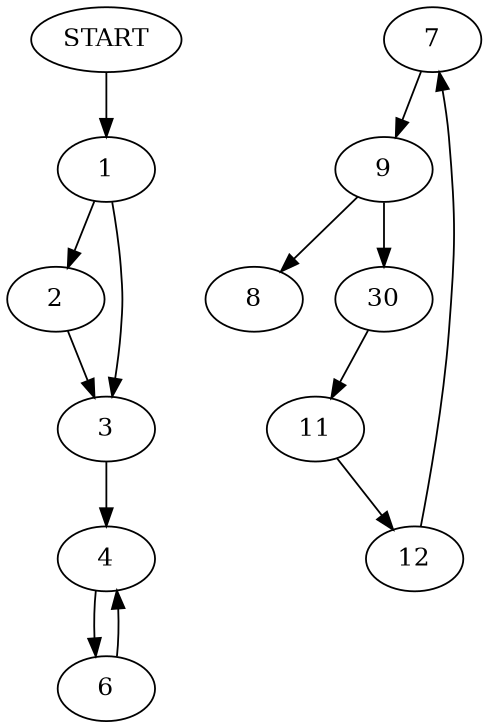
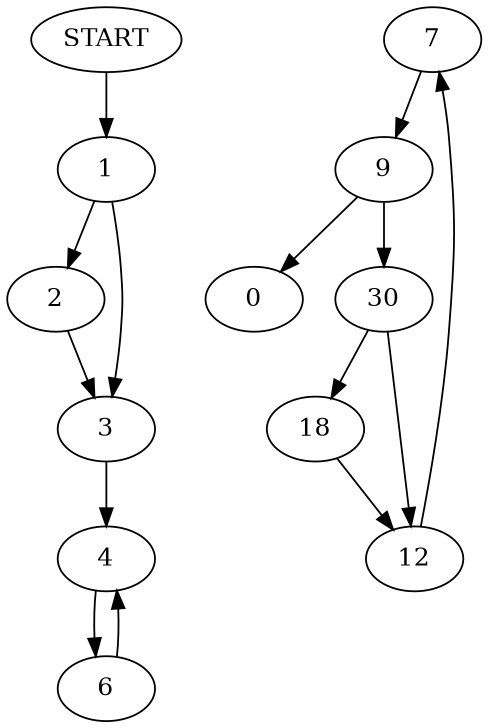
(254, 299) -> (254, 299)
none -> (398, 420)
(315, 429) -> (315, 429)
